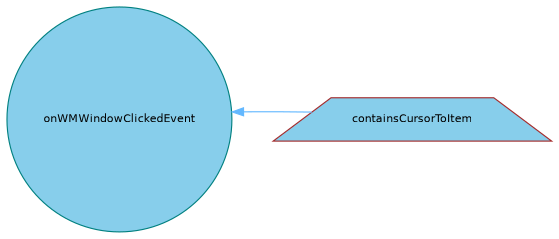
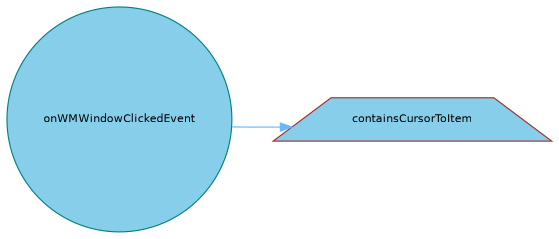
(278, 112) -> (256, 127)
